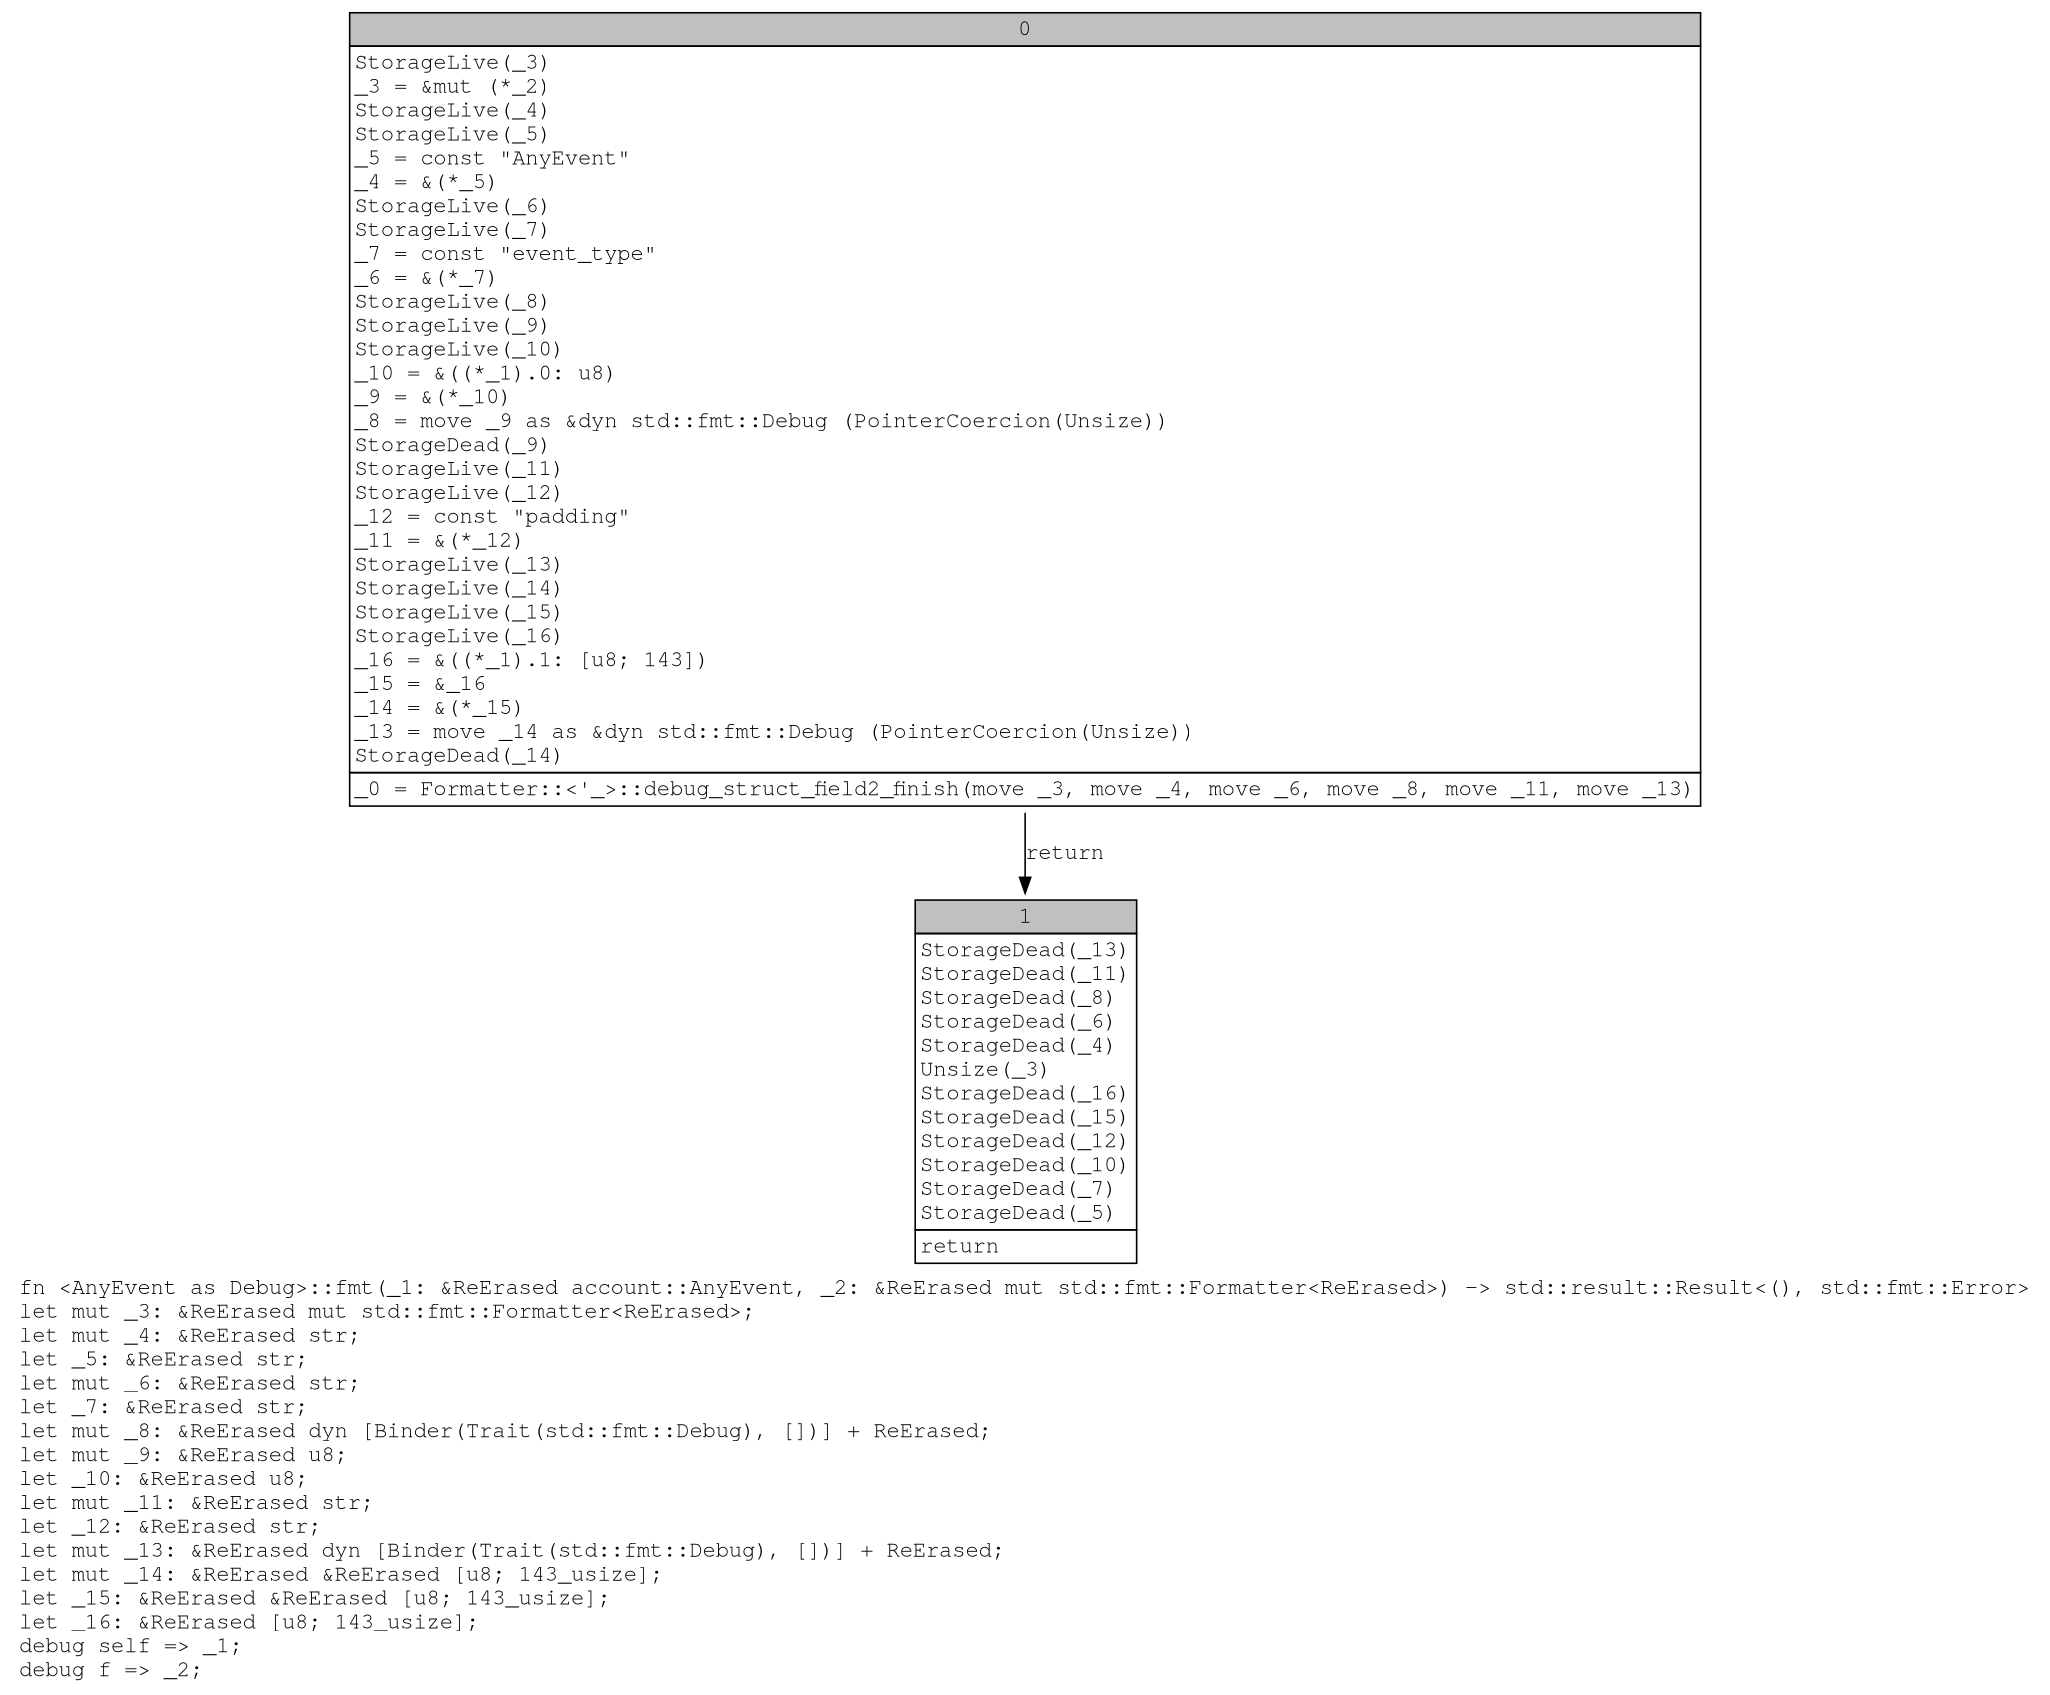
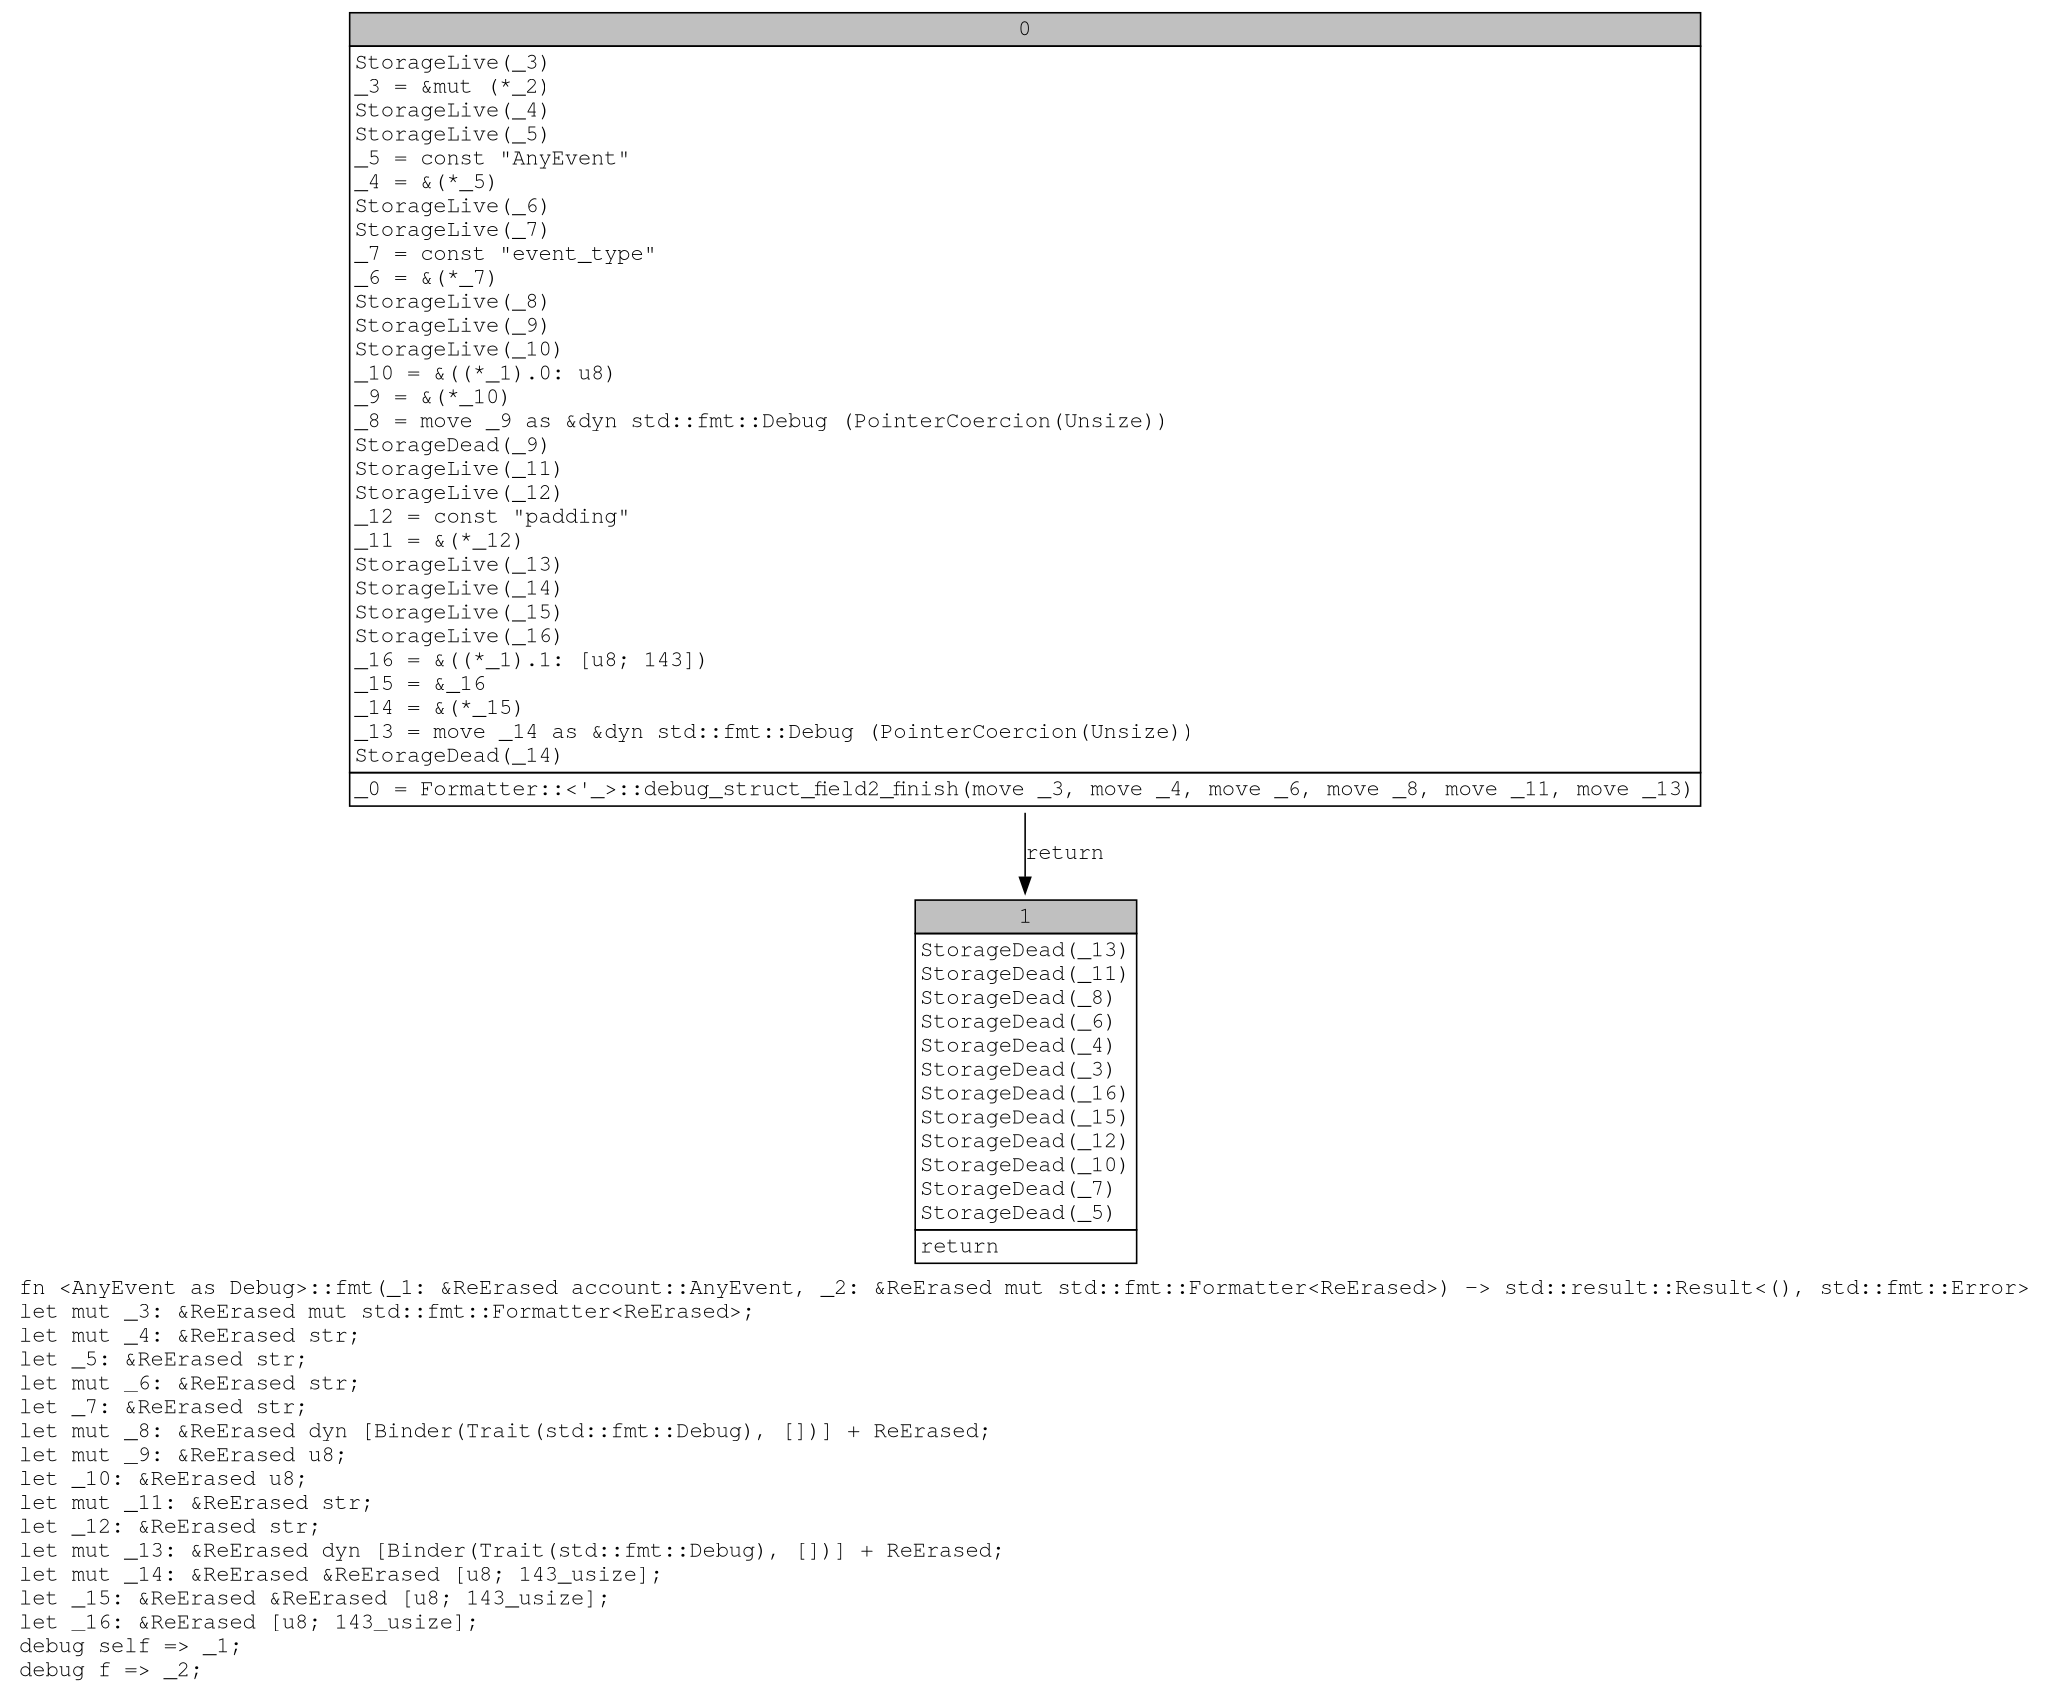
(986, 1069) -> (1019, 1069)
